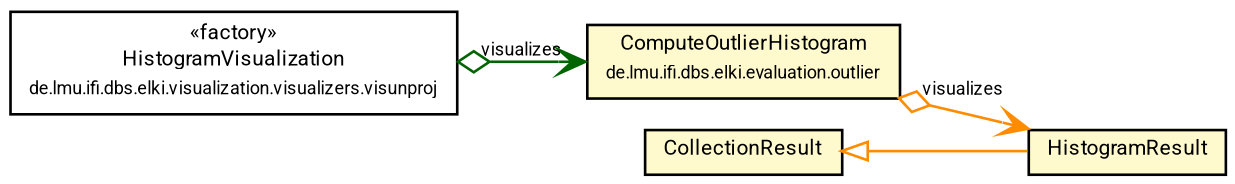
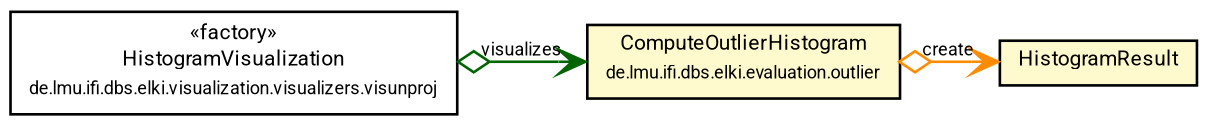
(963, 91) -> (949, 51)
(742, 151) -> none
